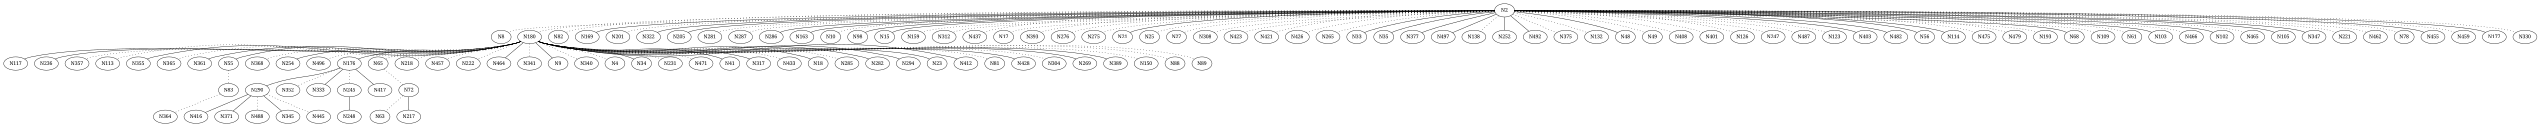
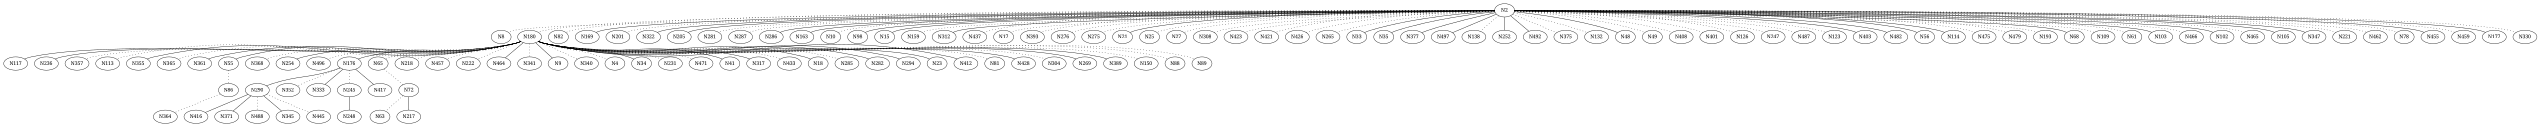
(1223, 17) -> (1223, 17)
(229, 90) -> (229, 90)
